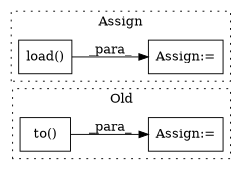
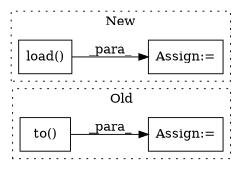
(121, 22) -> (121, 22)
